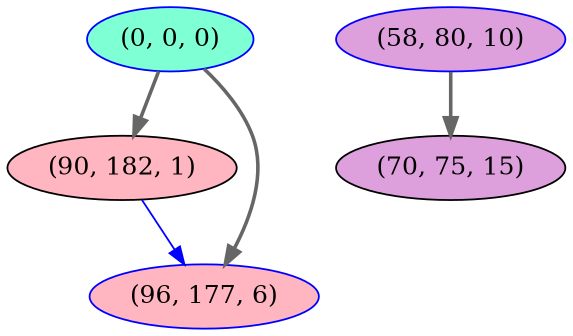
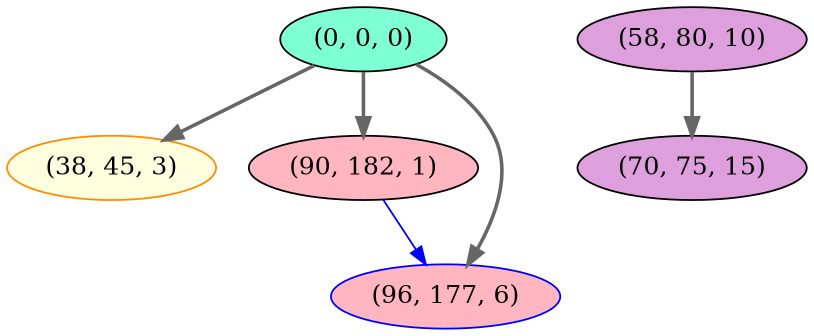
(170, 39) -> (363, 39)
(451, 39) -> (692, 39)
none -> (112, 168)
